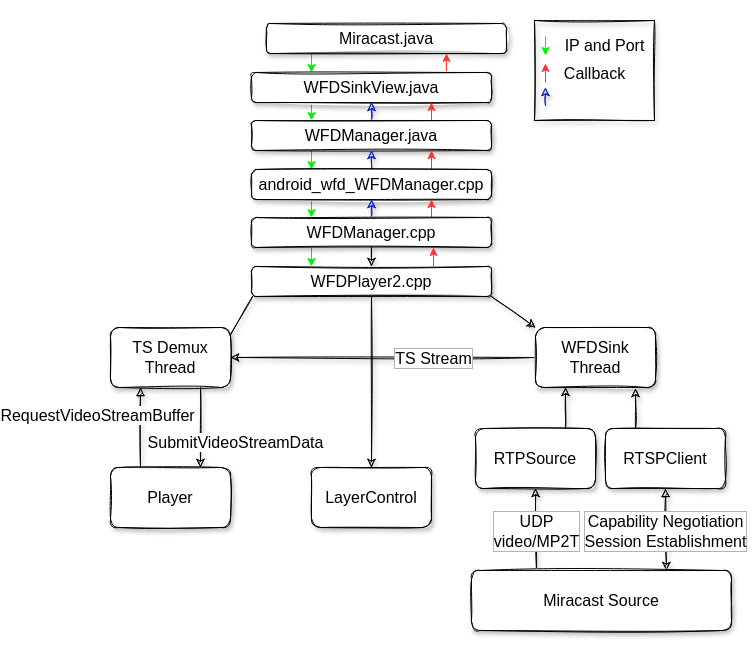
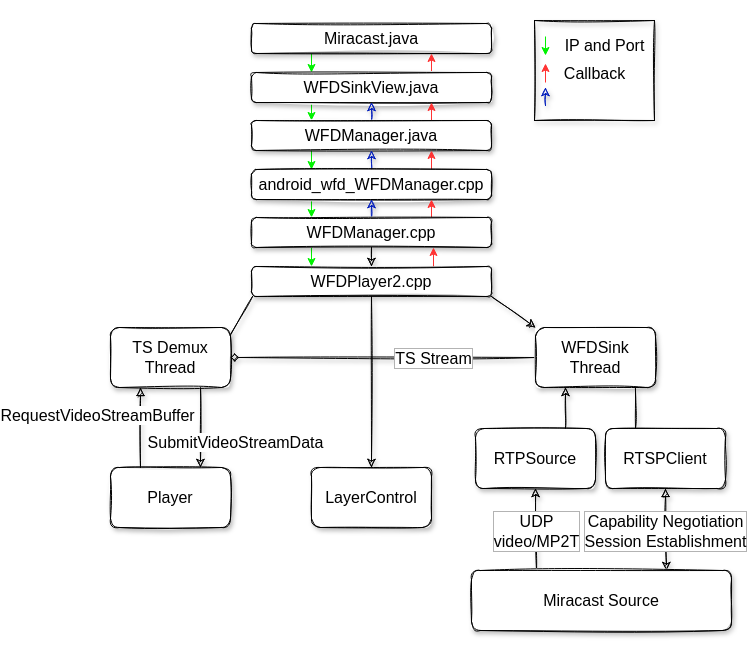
(387, 39) -> (372, 39)
(239, 358) -> (239, 358)
(635, 397) -> (635, 394)
